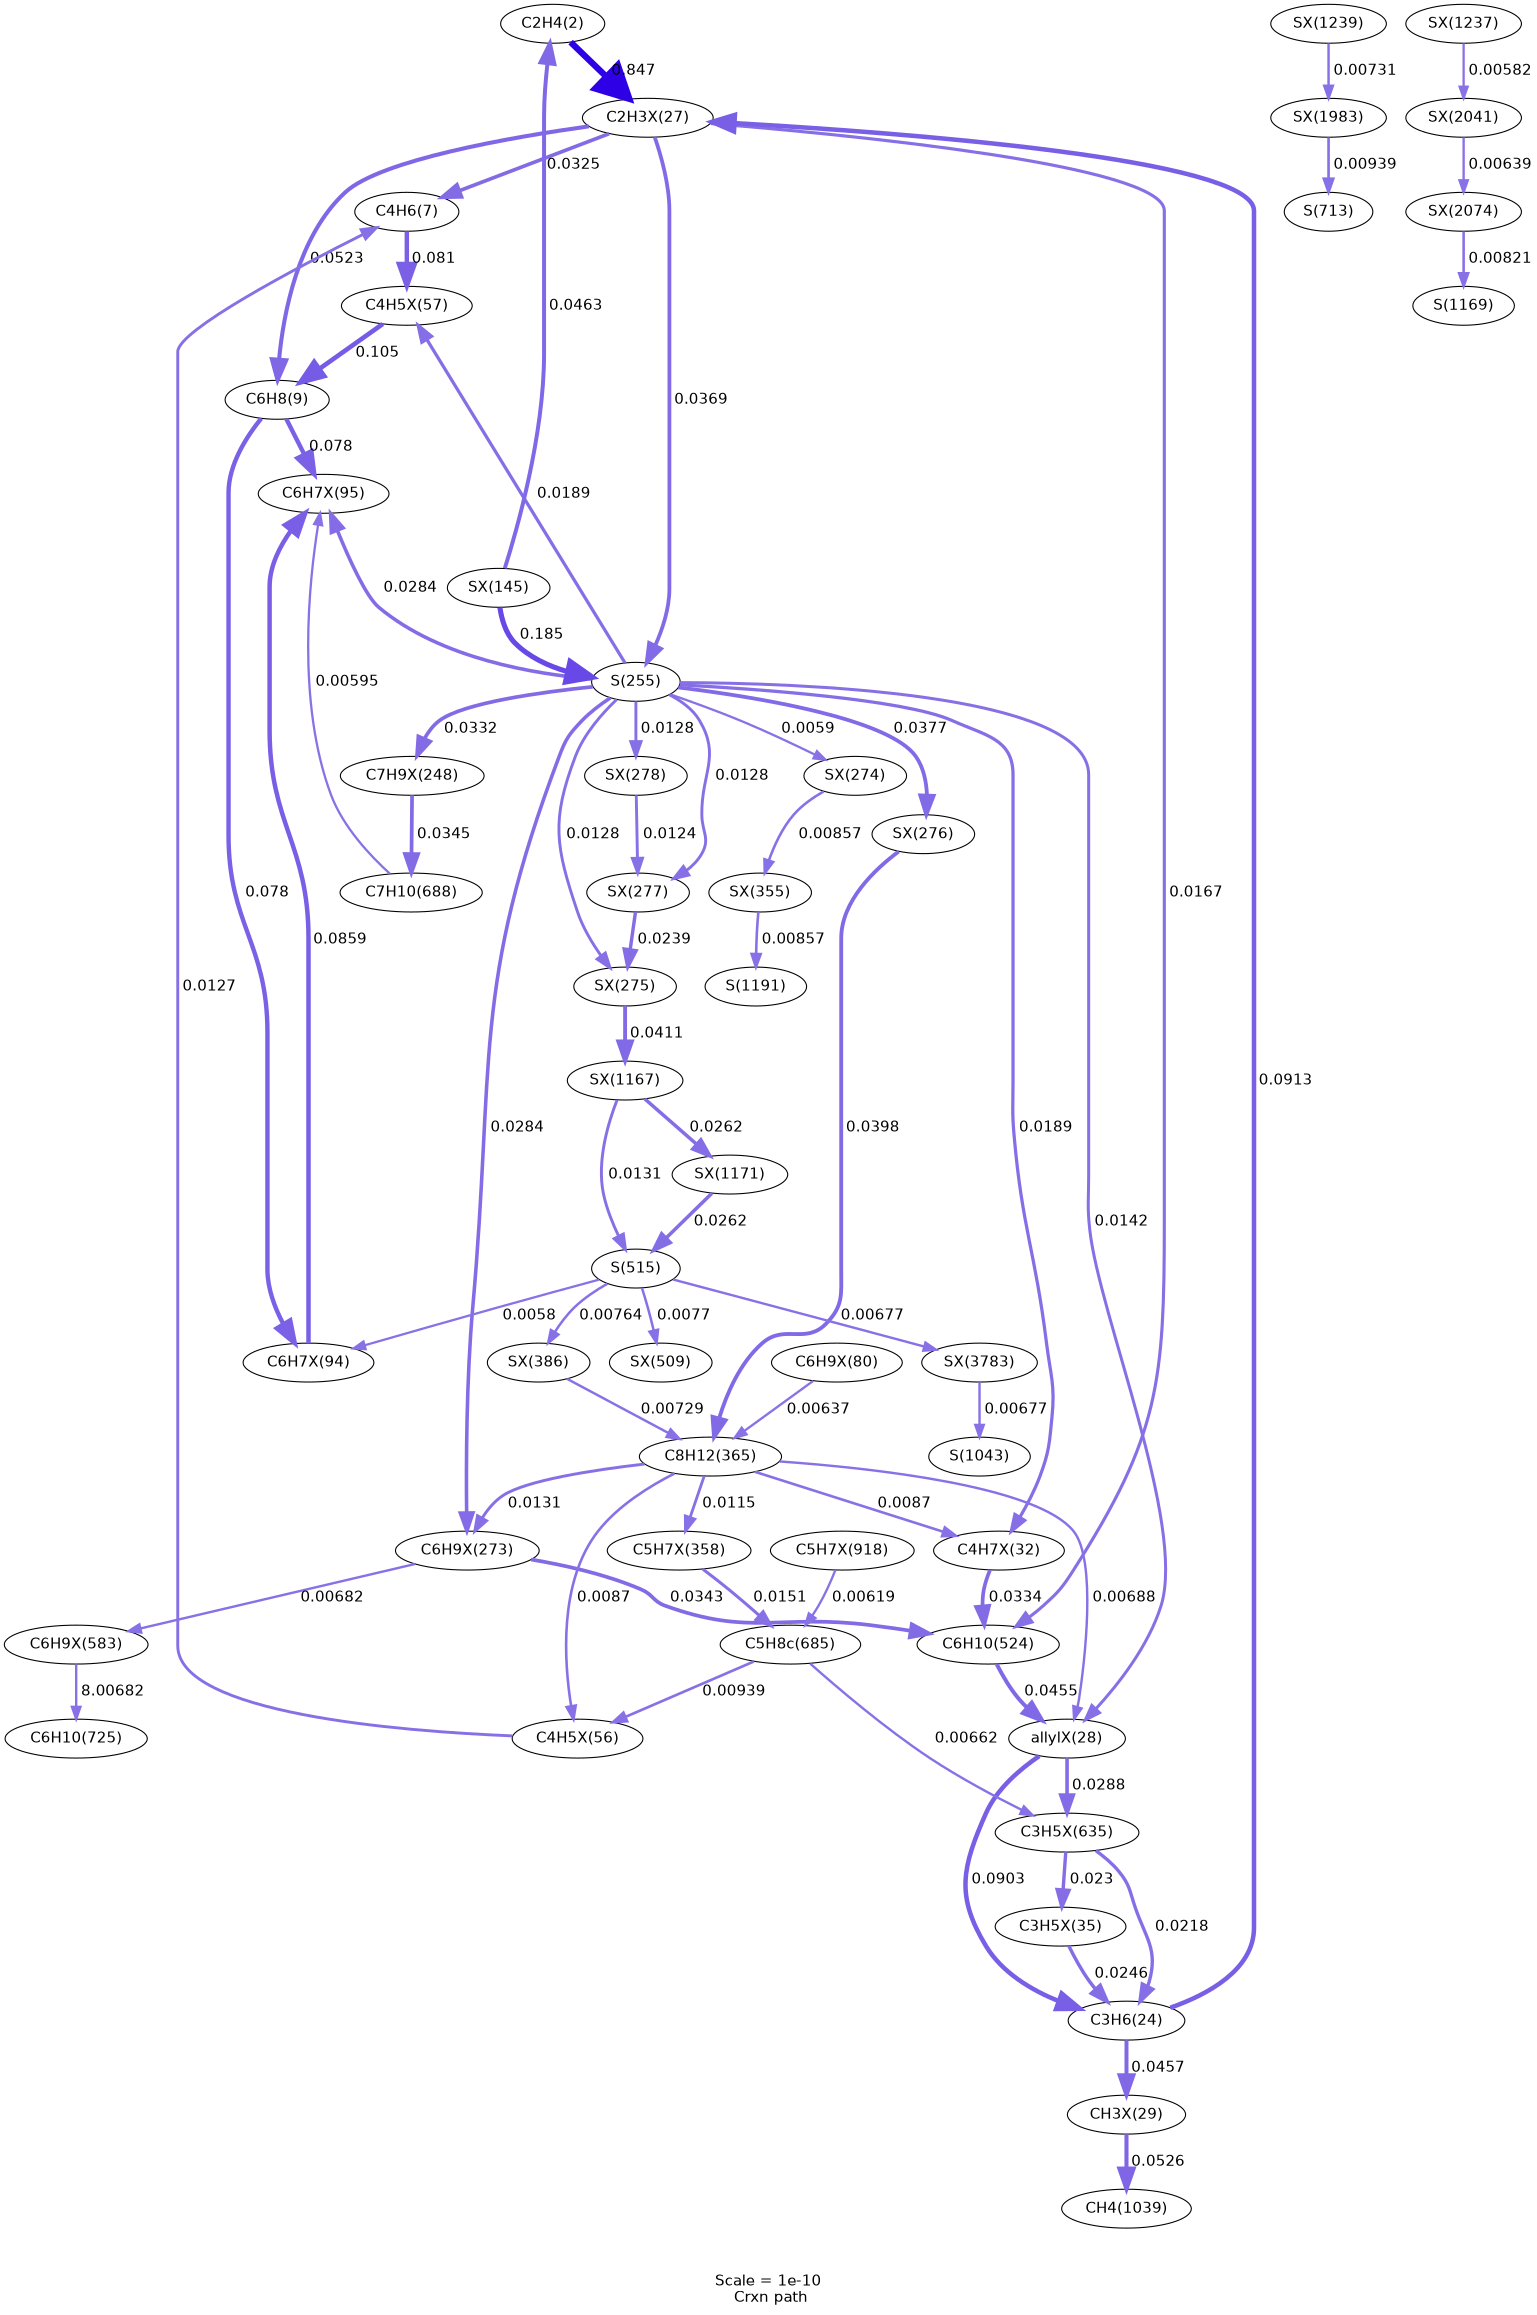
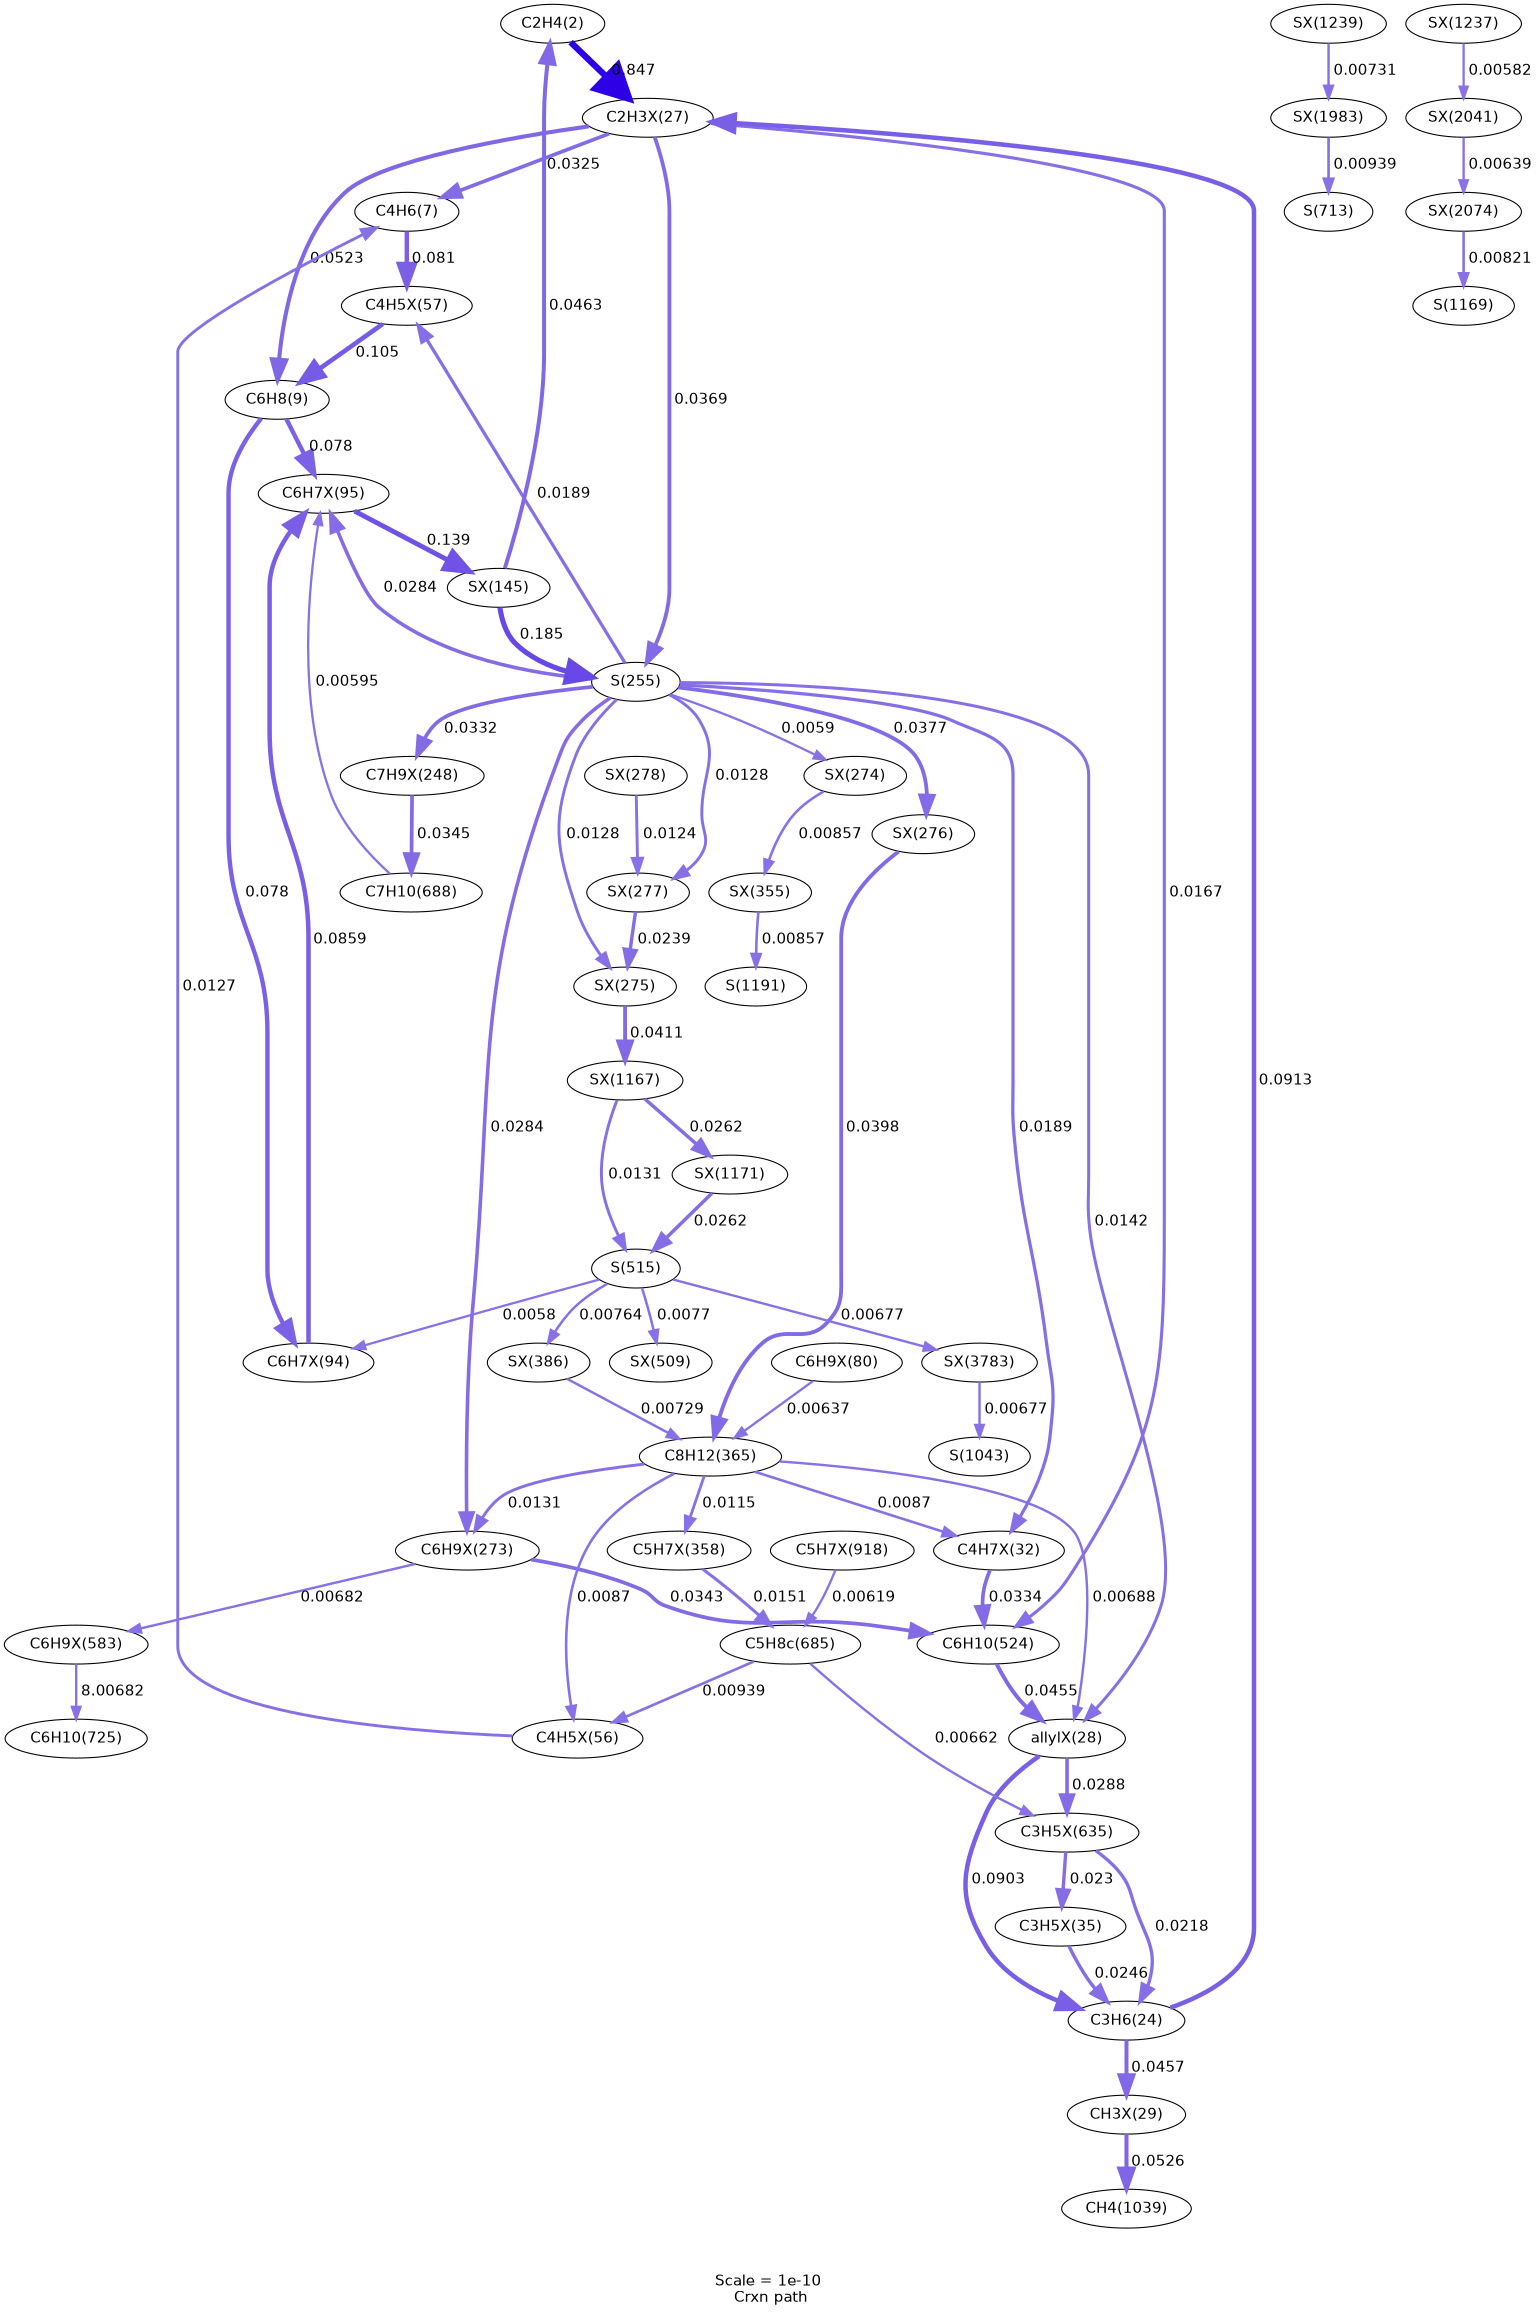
none -> (401, 536)
(636, 721) -> none
